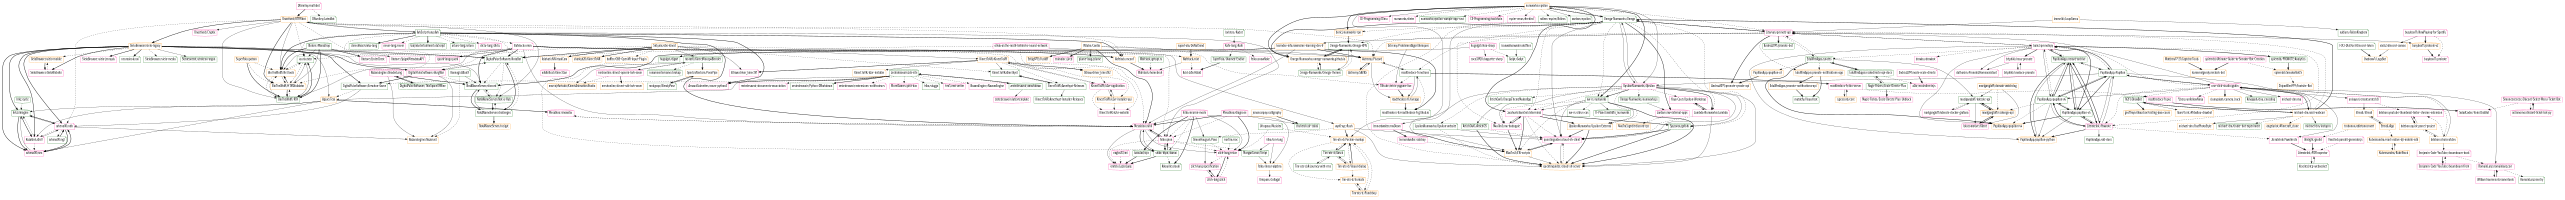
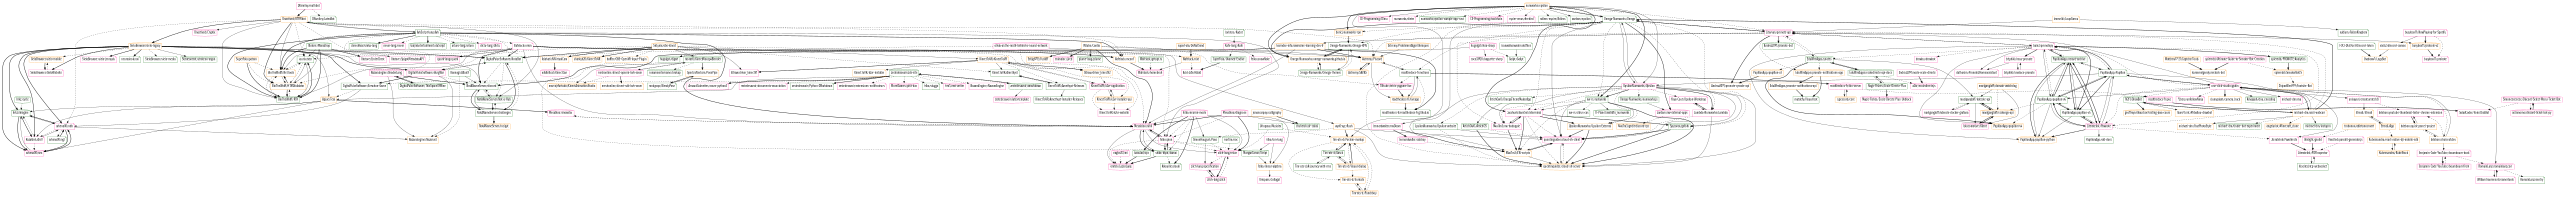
(628, 36) -> (289, 43)
(1400, 65) -> (1393, 52)
(2043, 120) -> none
